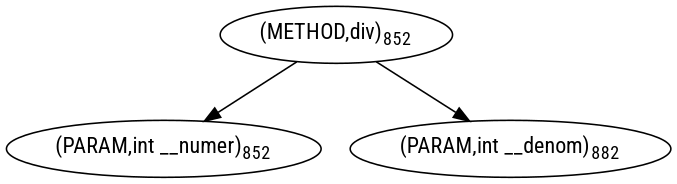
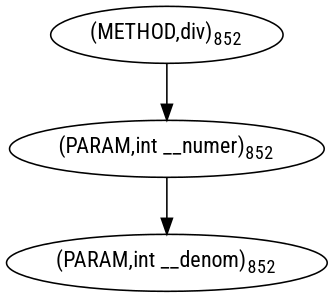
(416, 87) -> (167, 198)
(606, 146) -> (263, 260)
